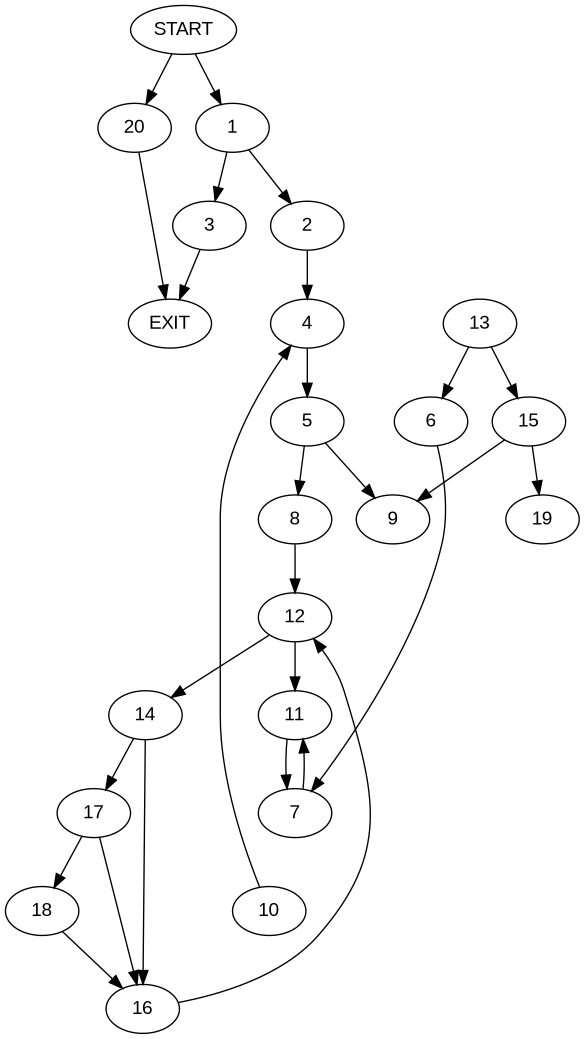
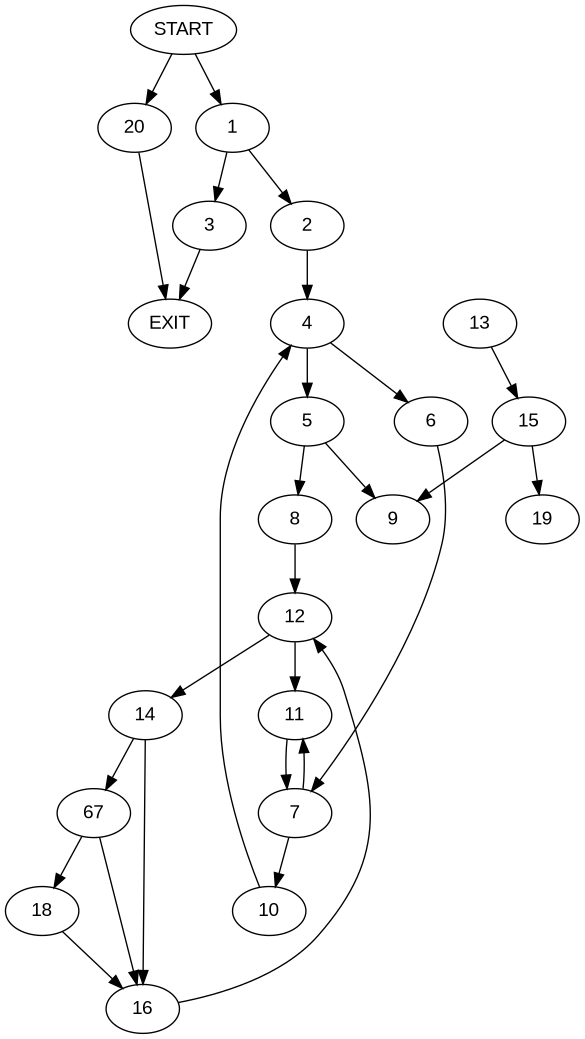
(459, 366) -> (364, 368)
(94, 813) -> (94, 813)
none -> (284, 855)
